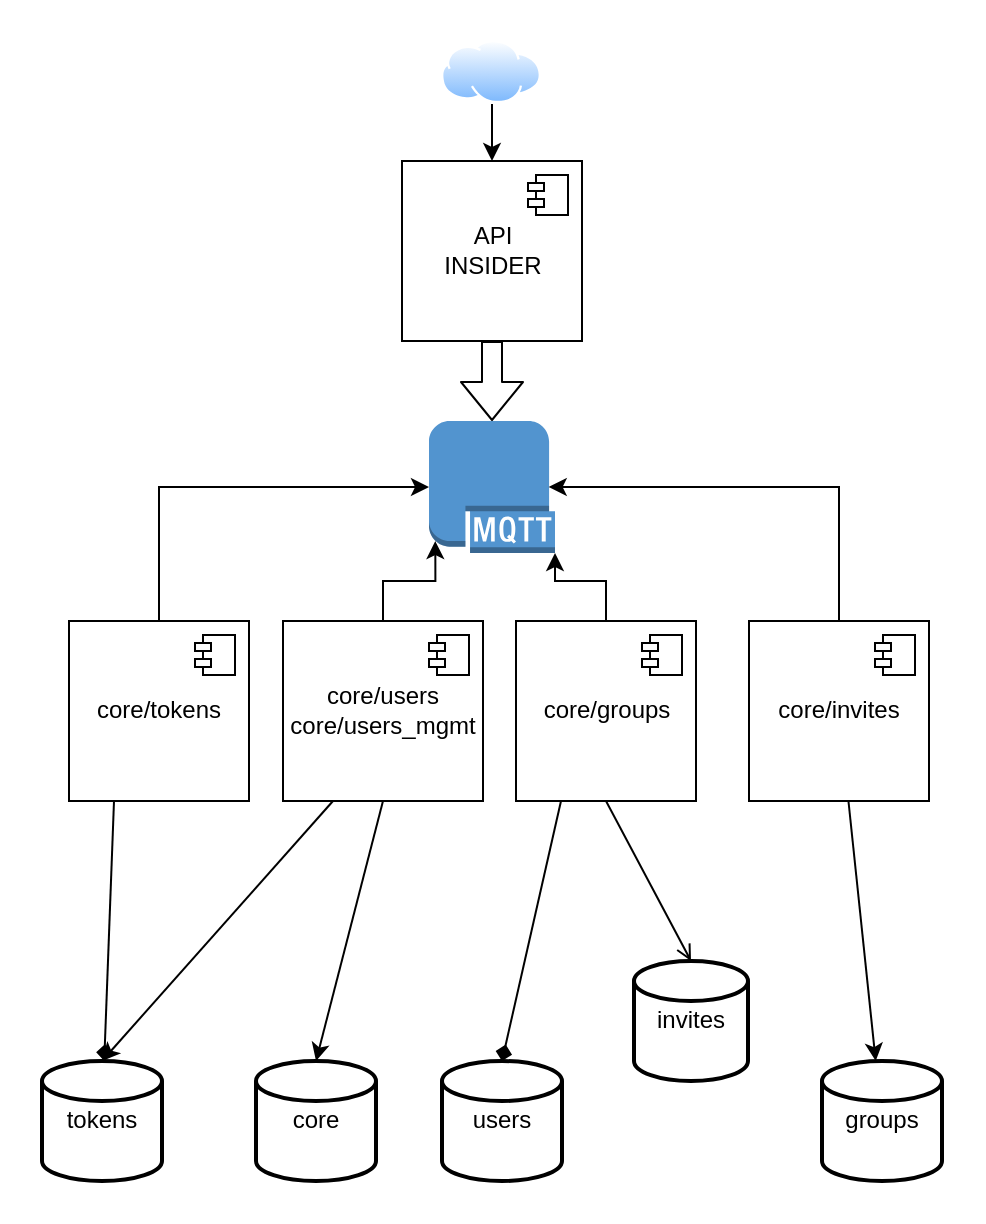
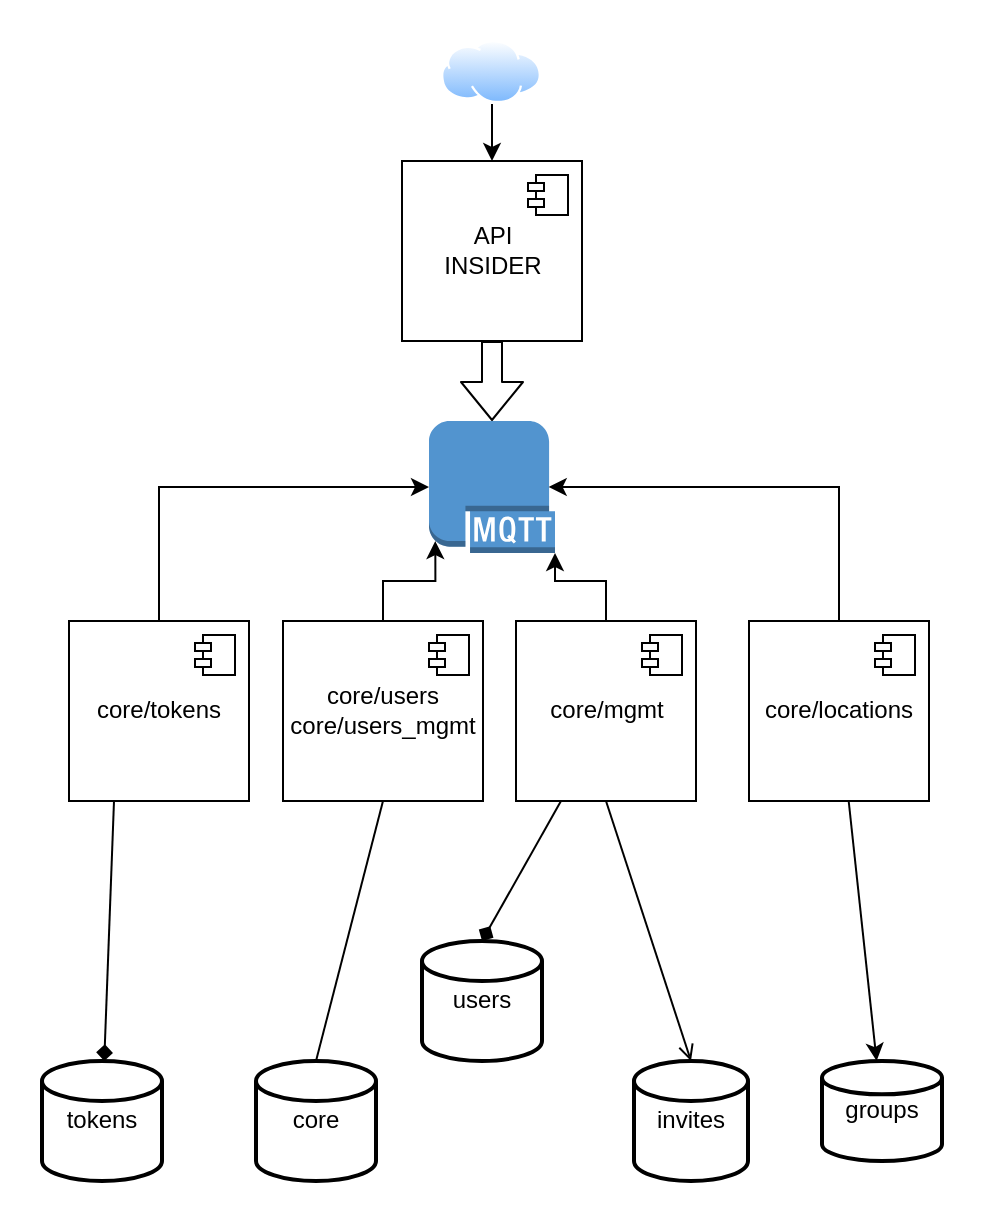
(608, 711) -> (608, 711)
(840, 711) -> (840, 711)
(222, 926) -> none
(691, 1021) -> (691, 1121)
(320, 1047) -> (319, 1051)
(502, 1121) -> (482, 1001)
(882, 1121) -> (882, 1111)
